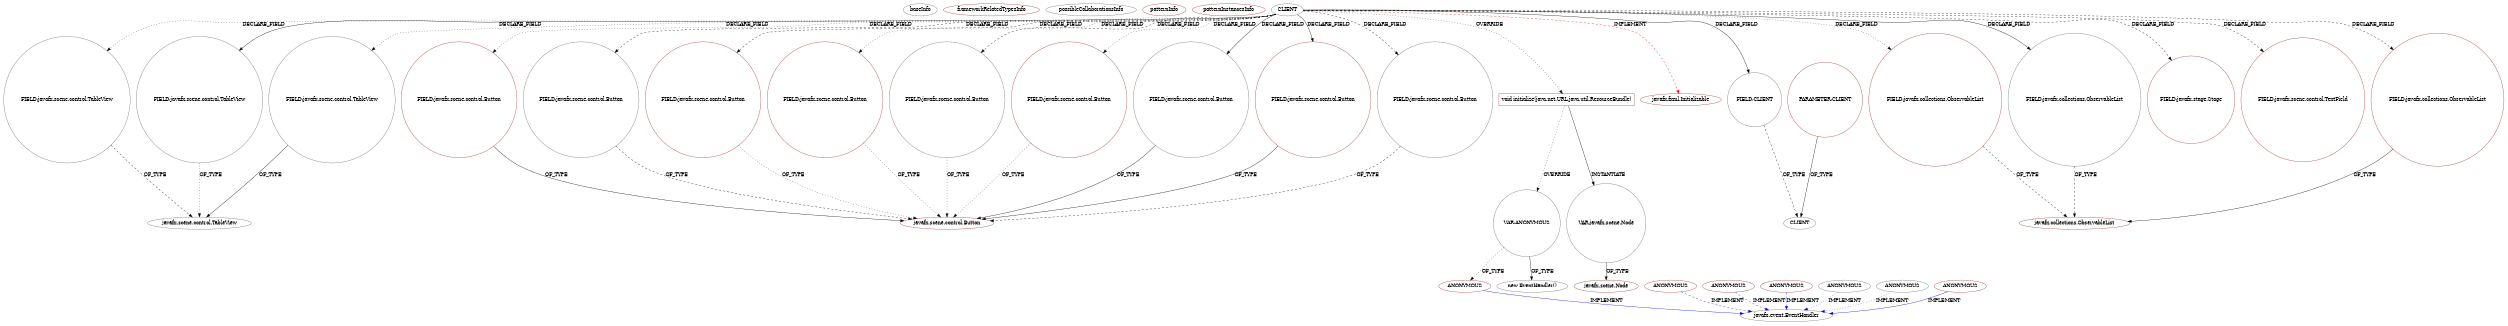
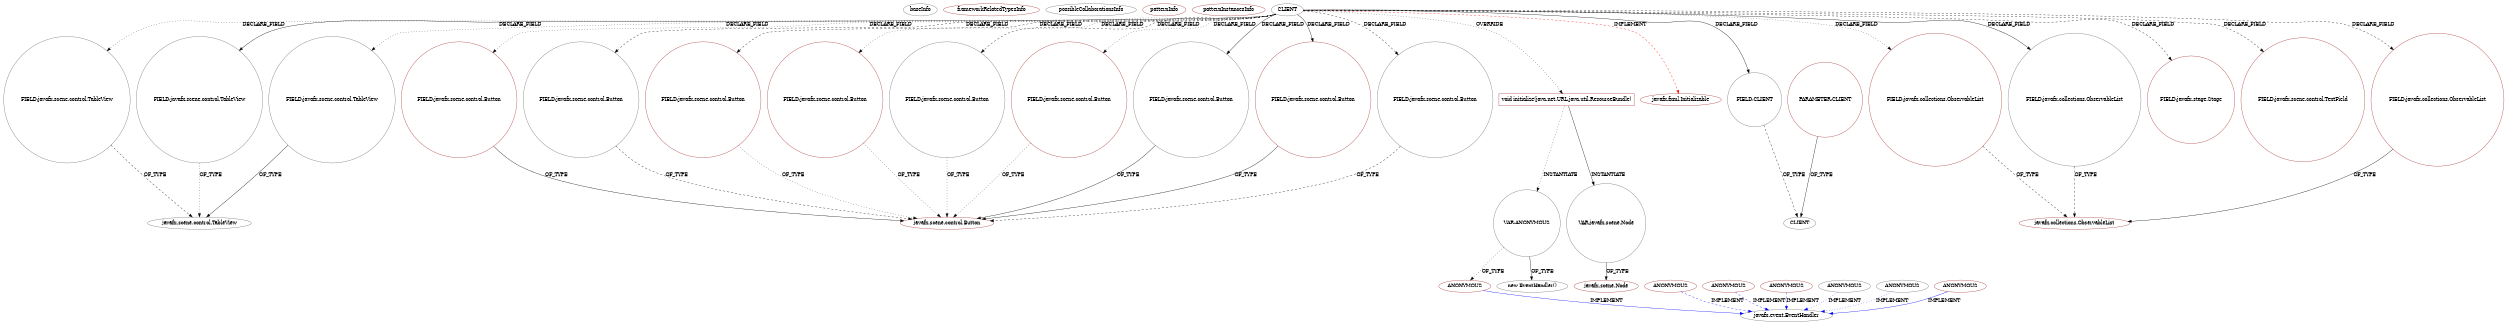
(1557, 175) -> (1560, 175)
